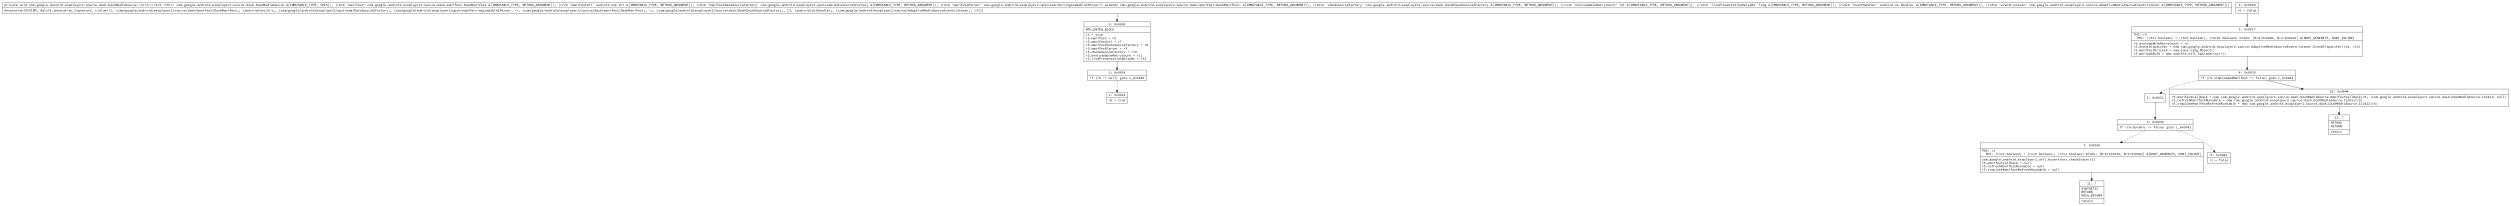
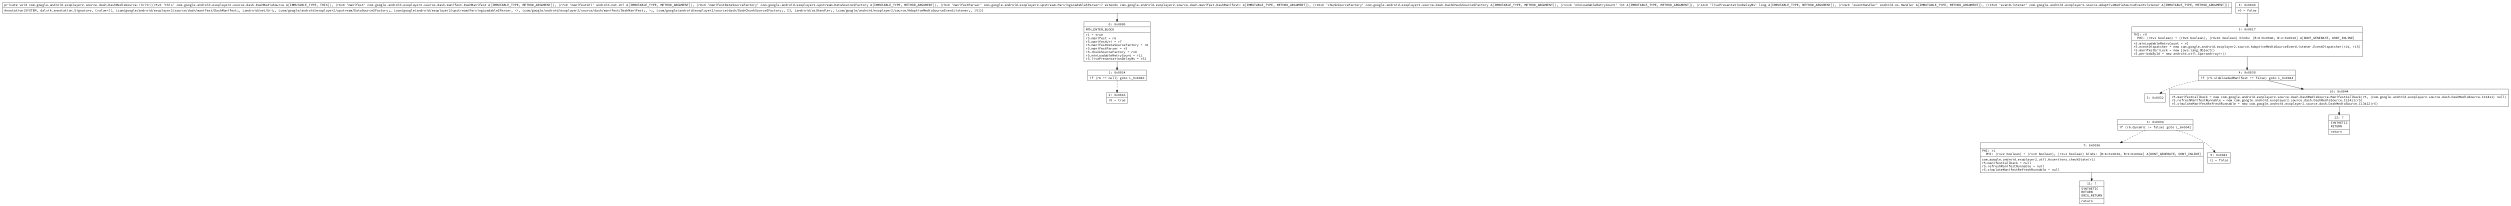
(2155, 110) -> none
(2336, 123) -> (2339, 123)
